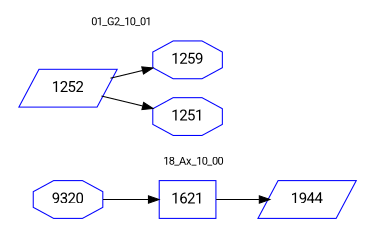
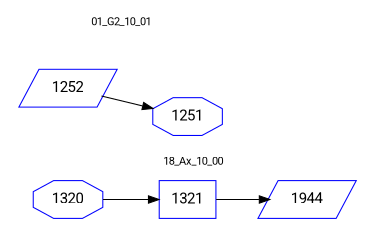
(188, 60) -> none
(68, 199) -> (68, 199)
(188, 199) -> (188, 199)
